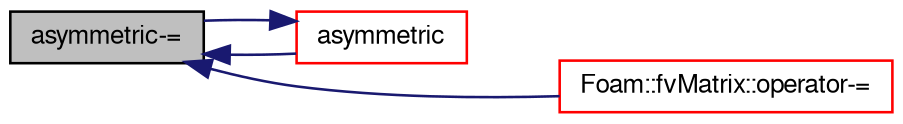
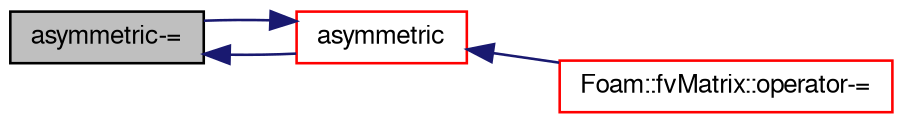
(384, 94) -> (526, 58)
